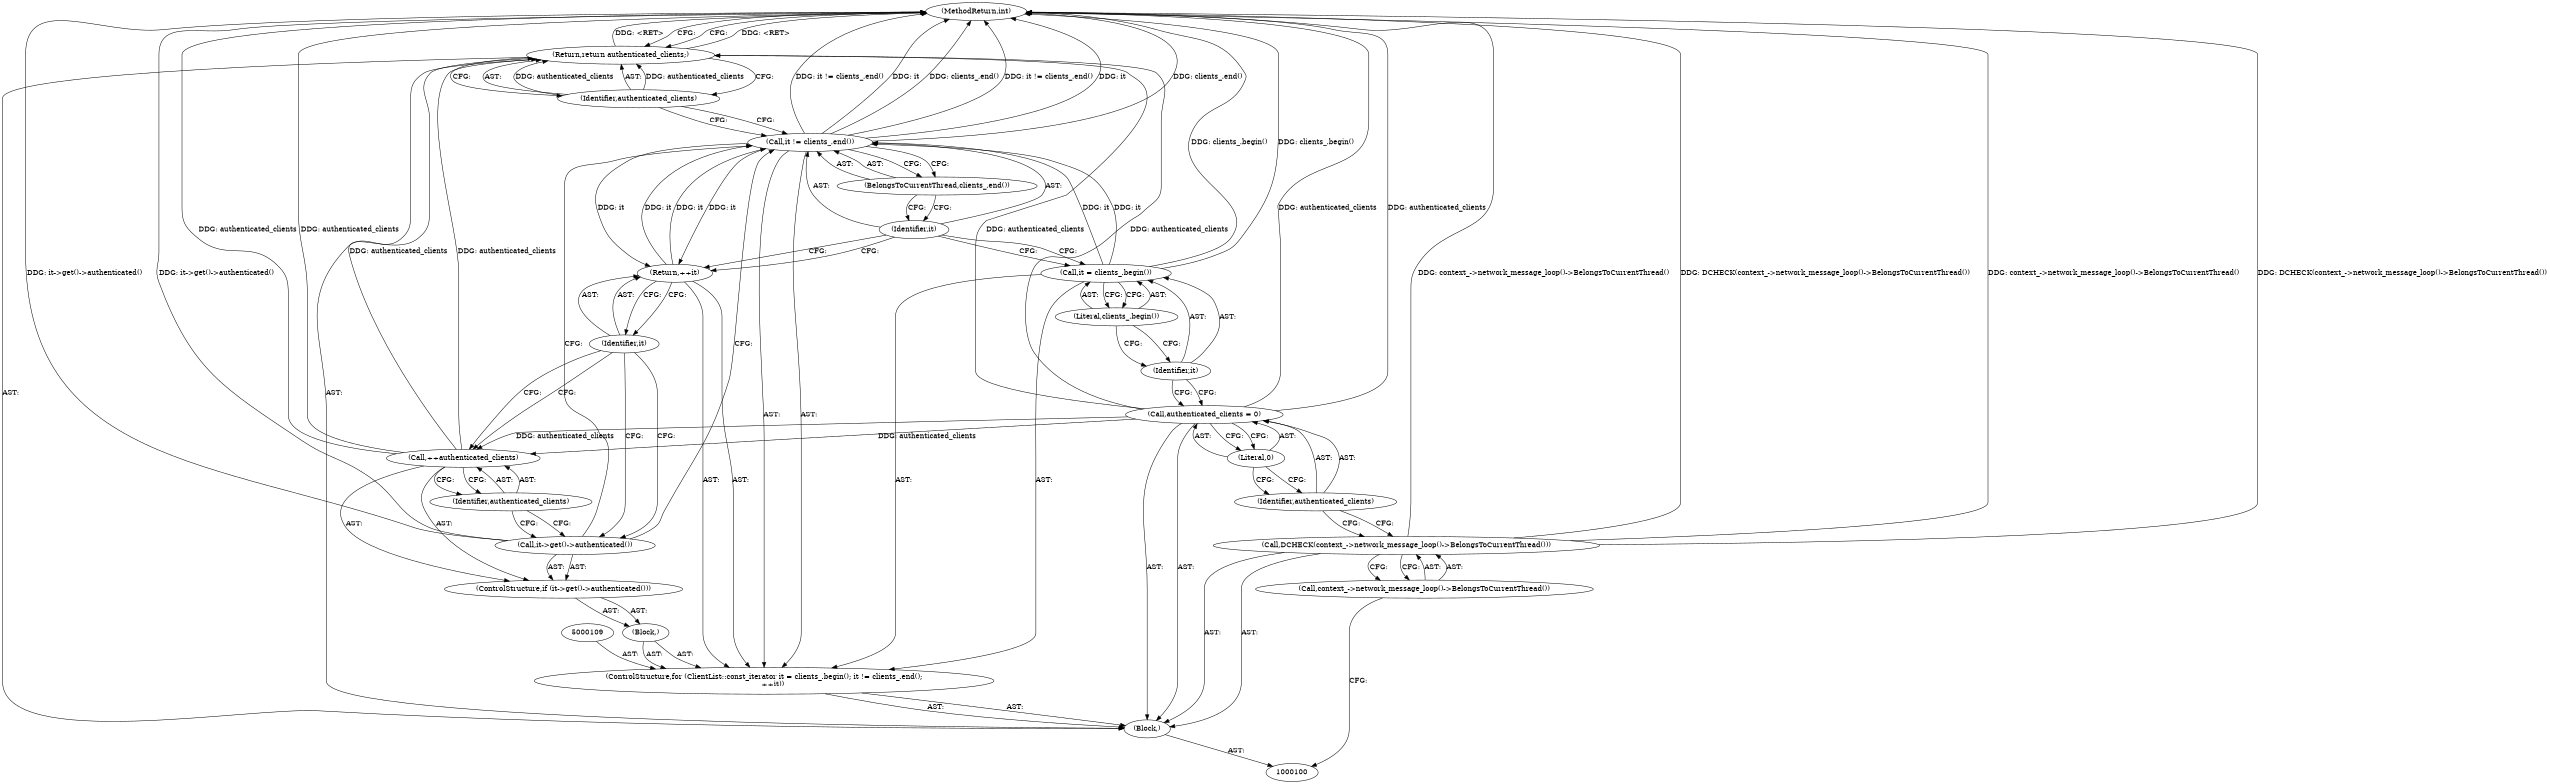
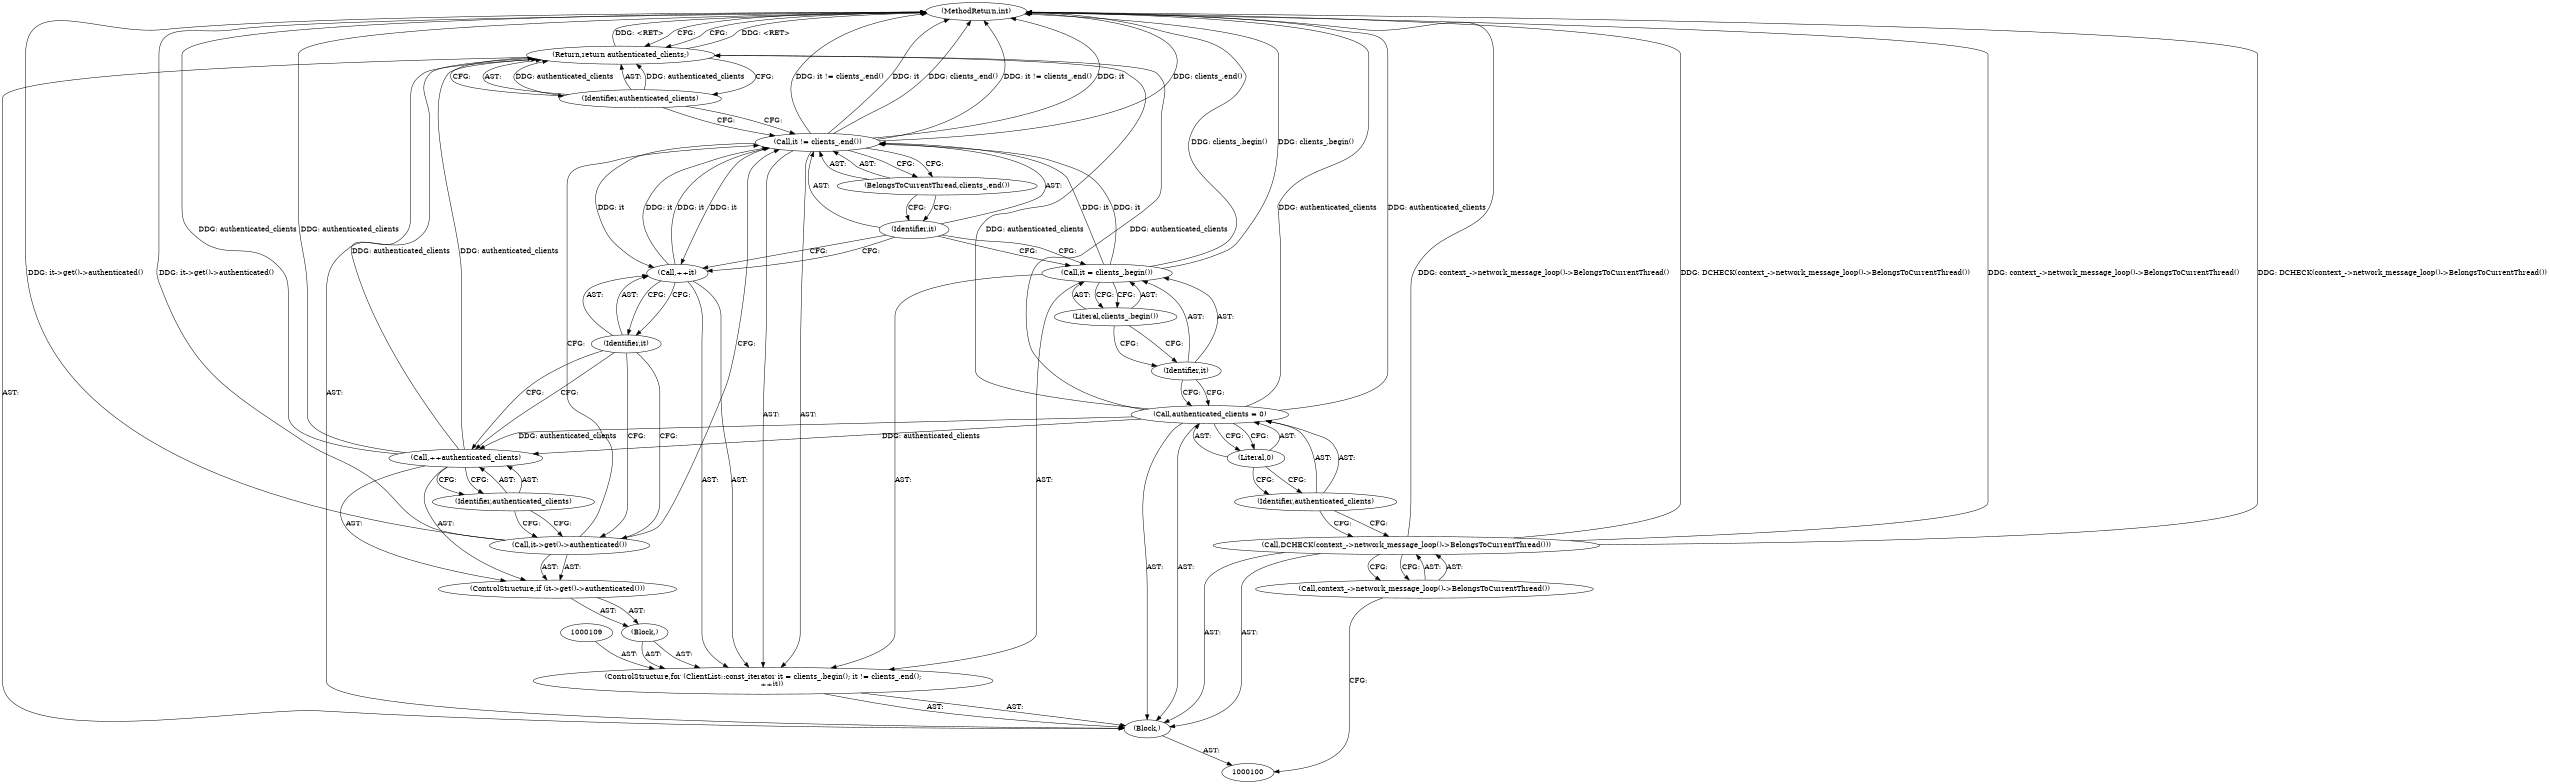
(675, 273) -> (677, 273)
(588, 633) -> (587, 633)
